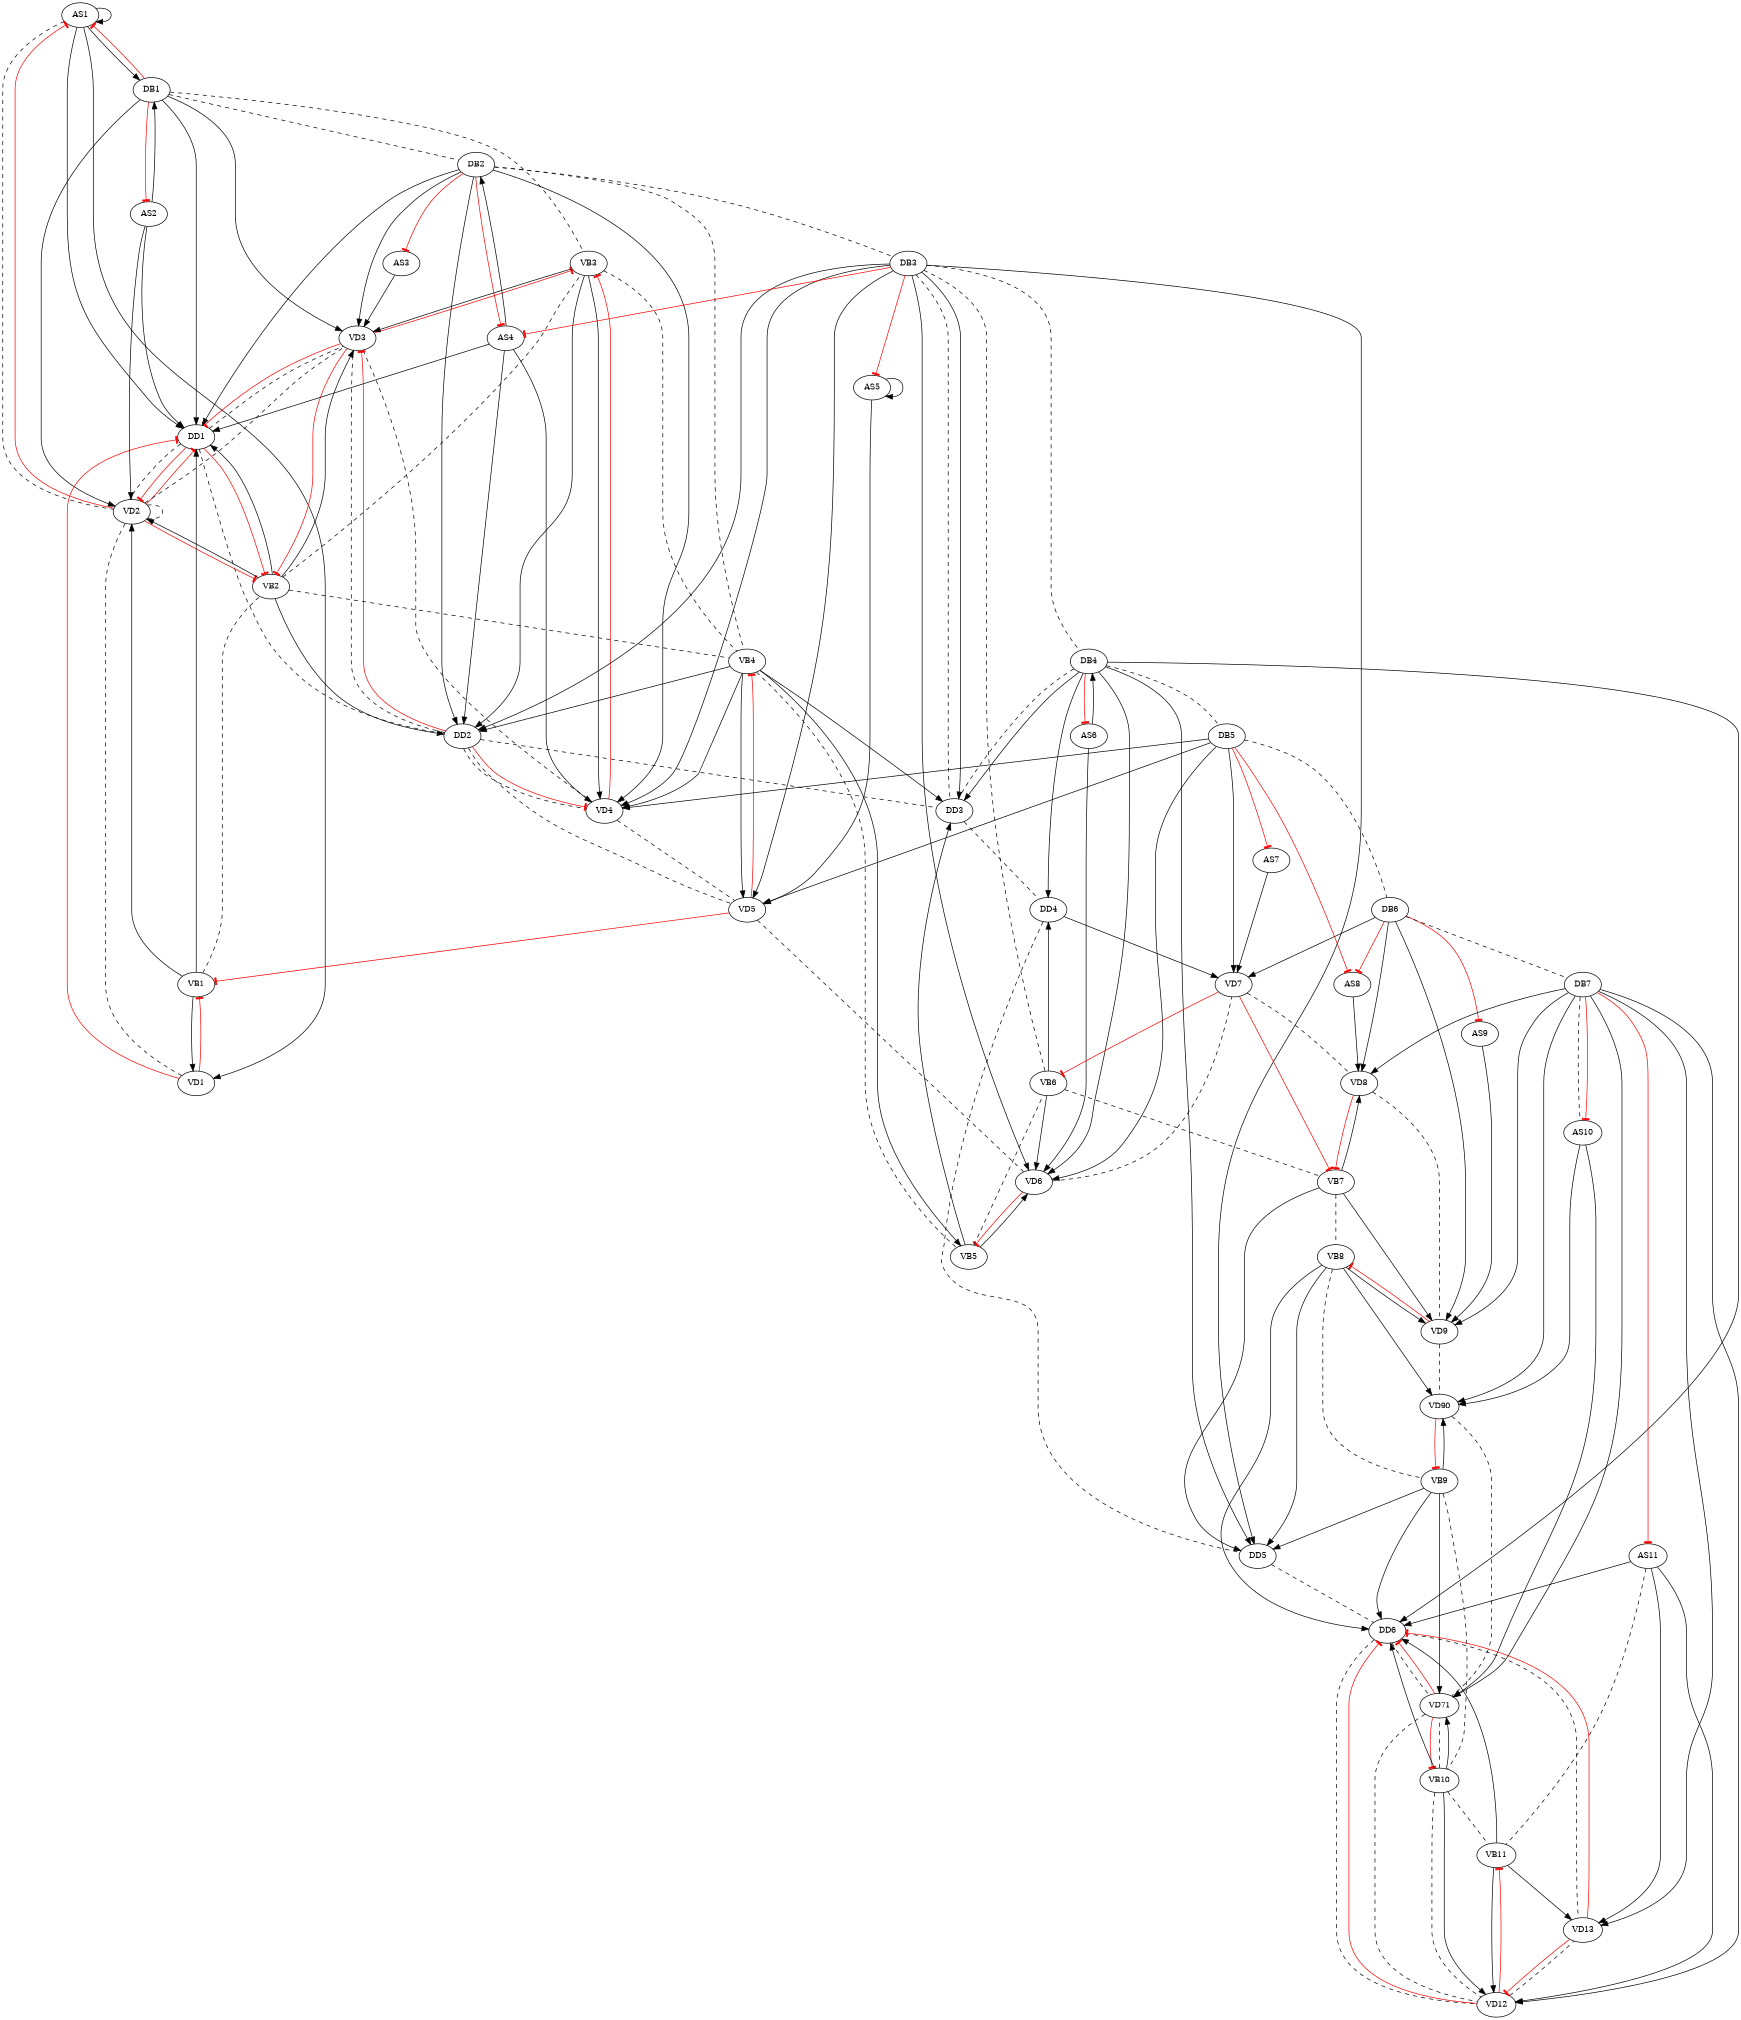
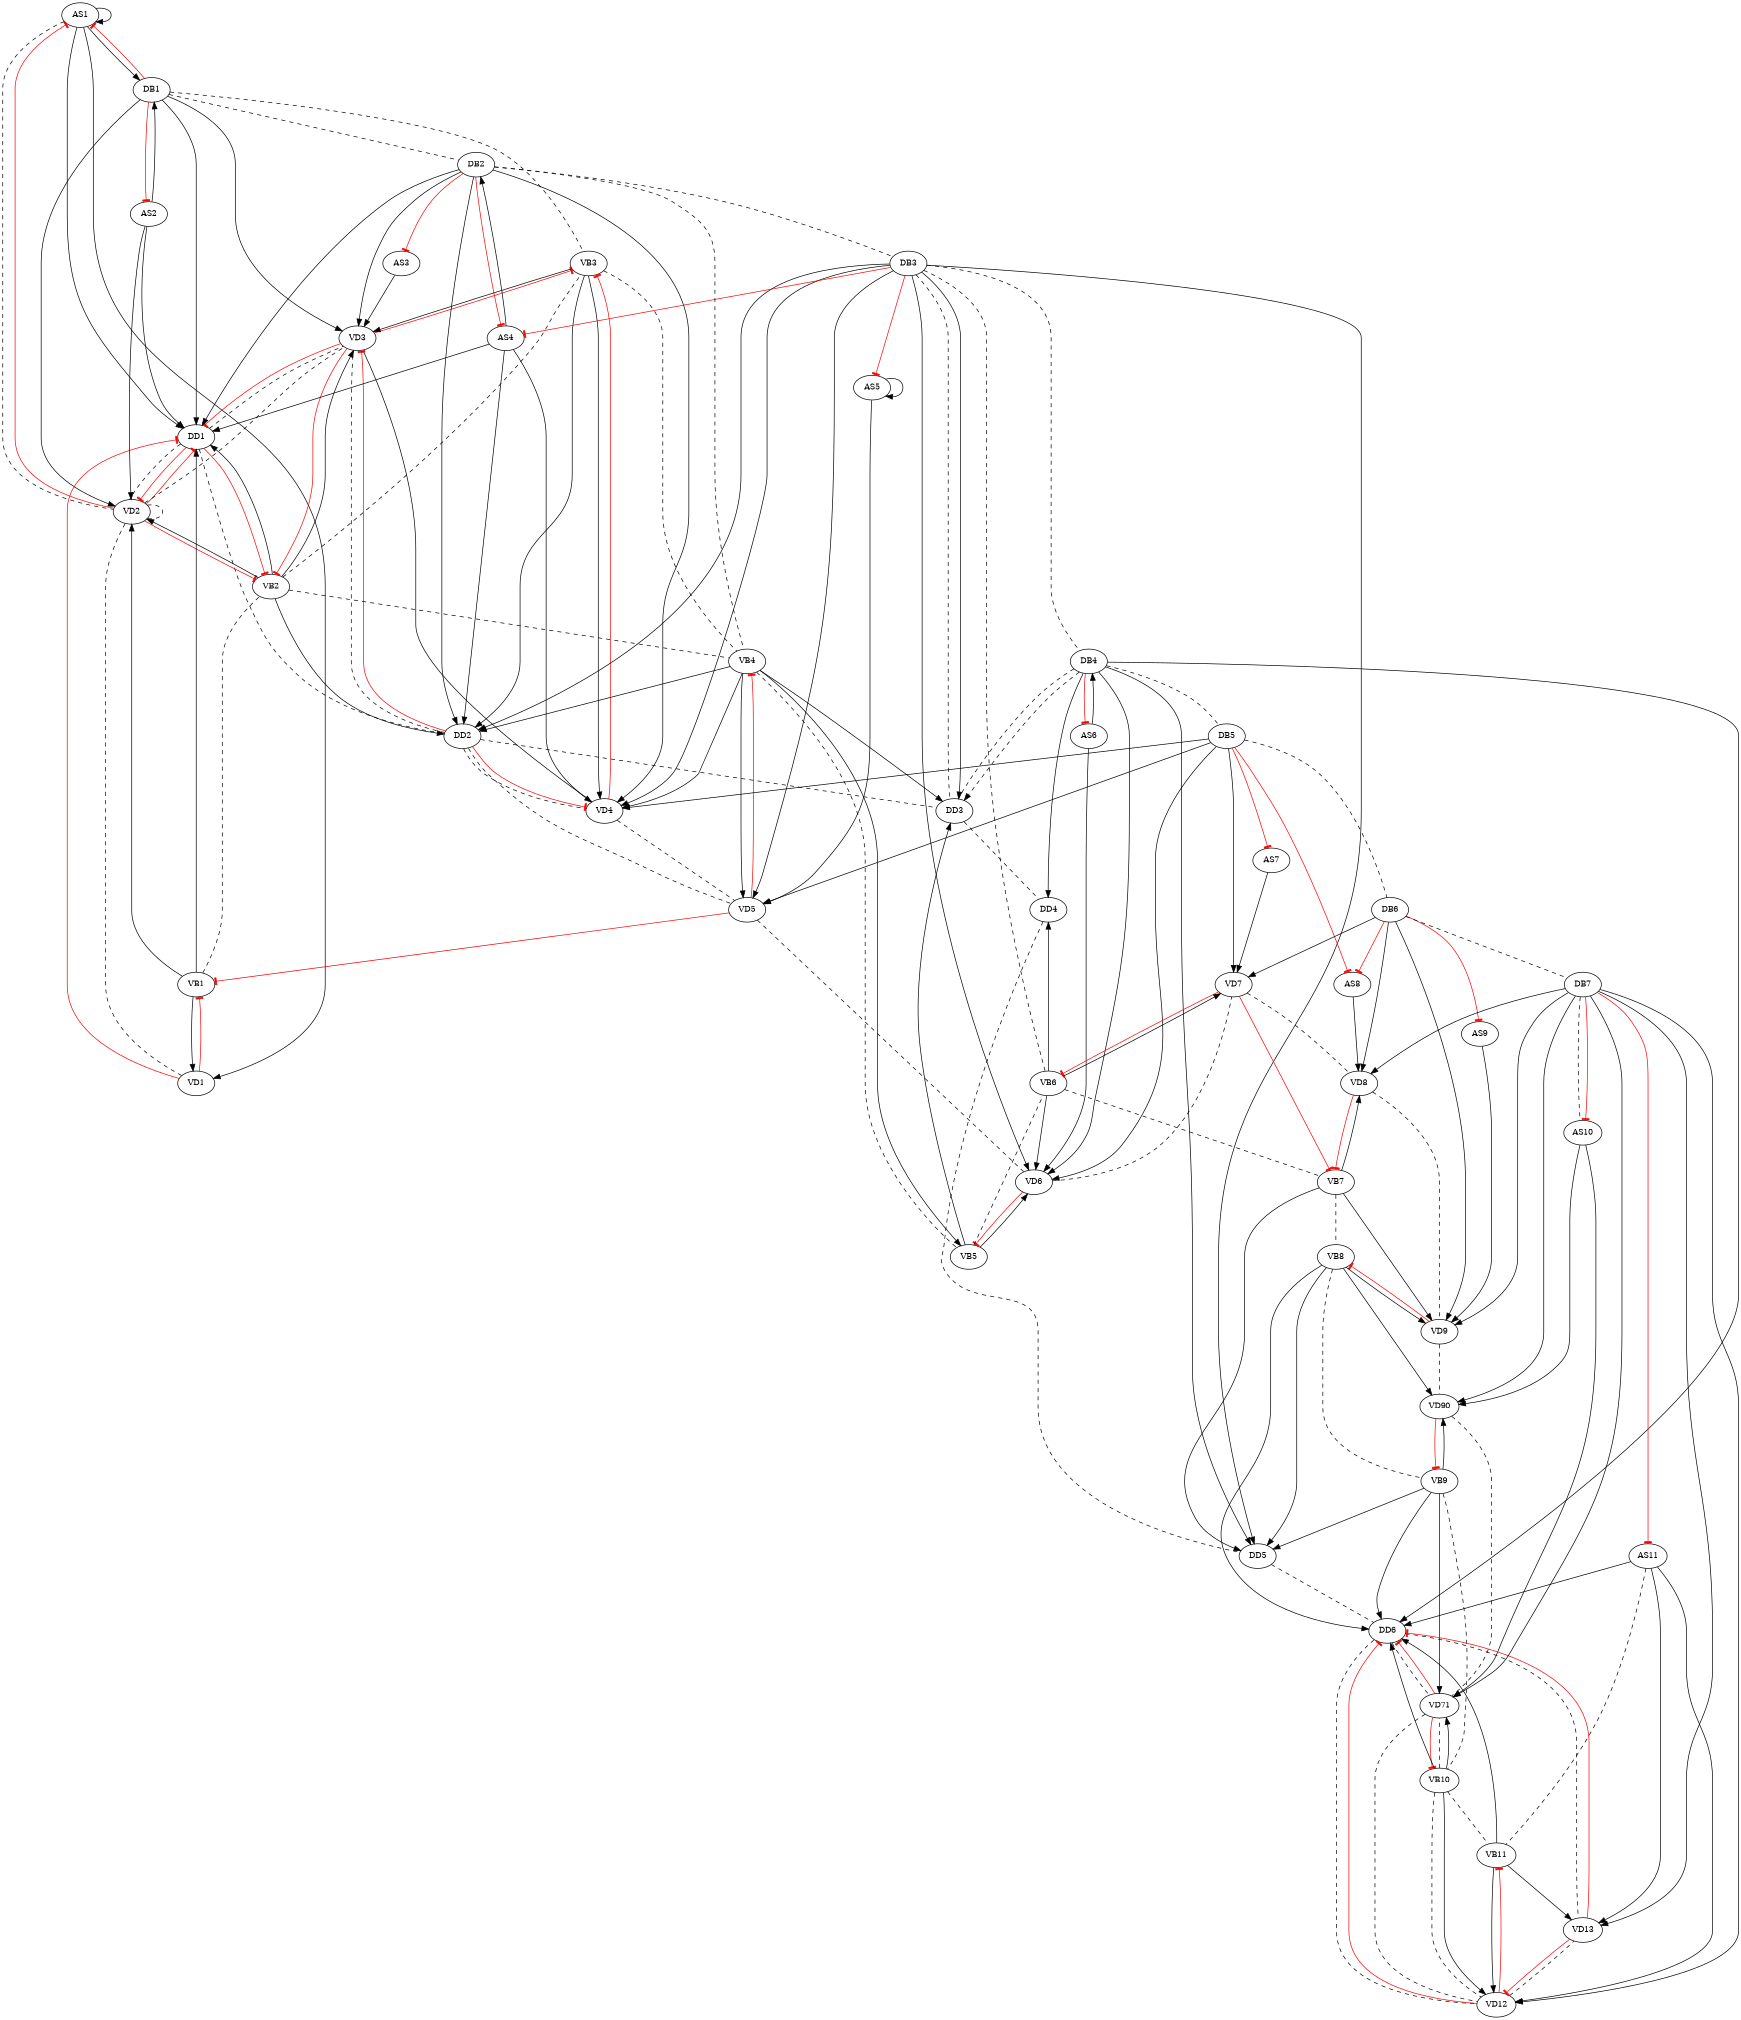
(416, 597) -> (416, 597)
(1020, 729) -> (1020, 729)
(1138, 946) -> (1139, 1037)
